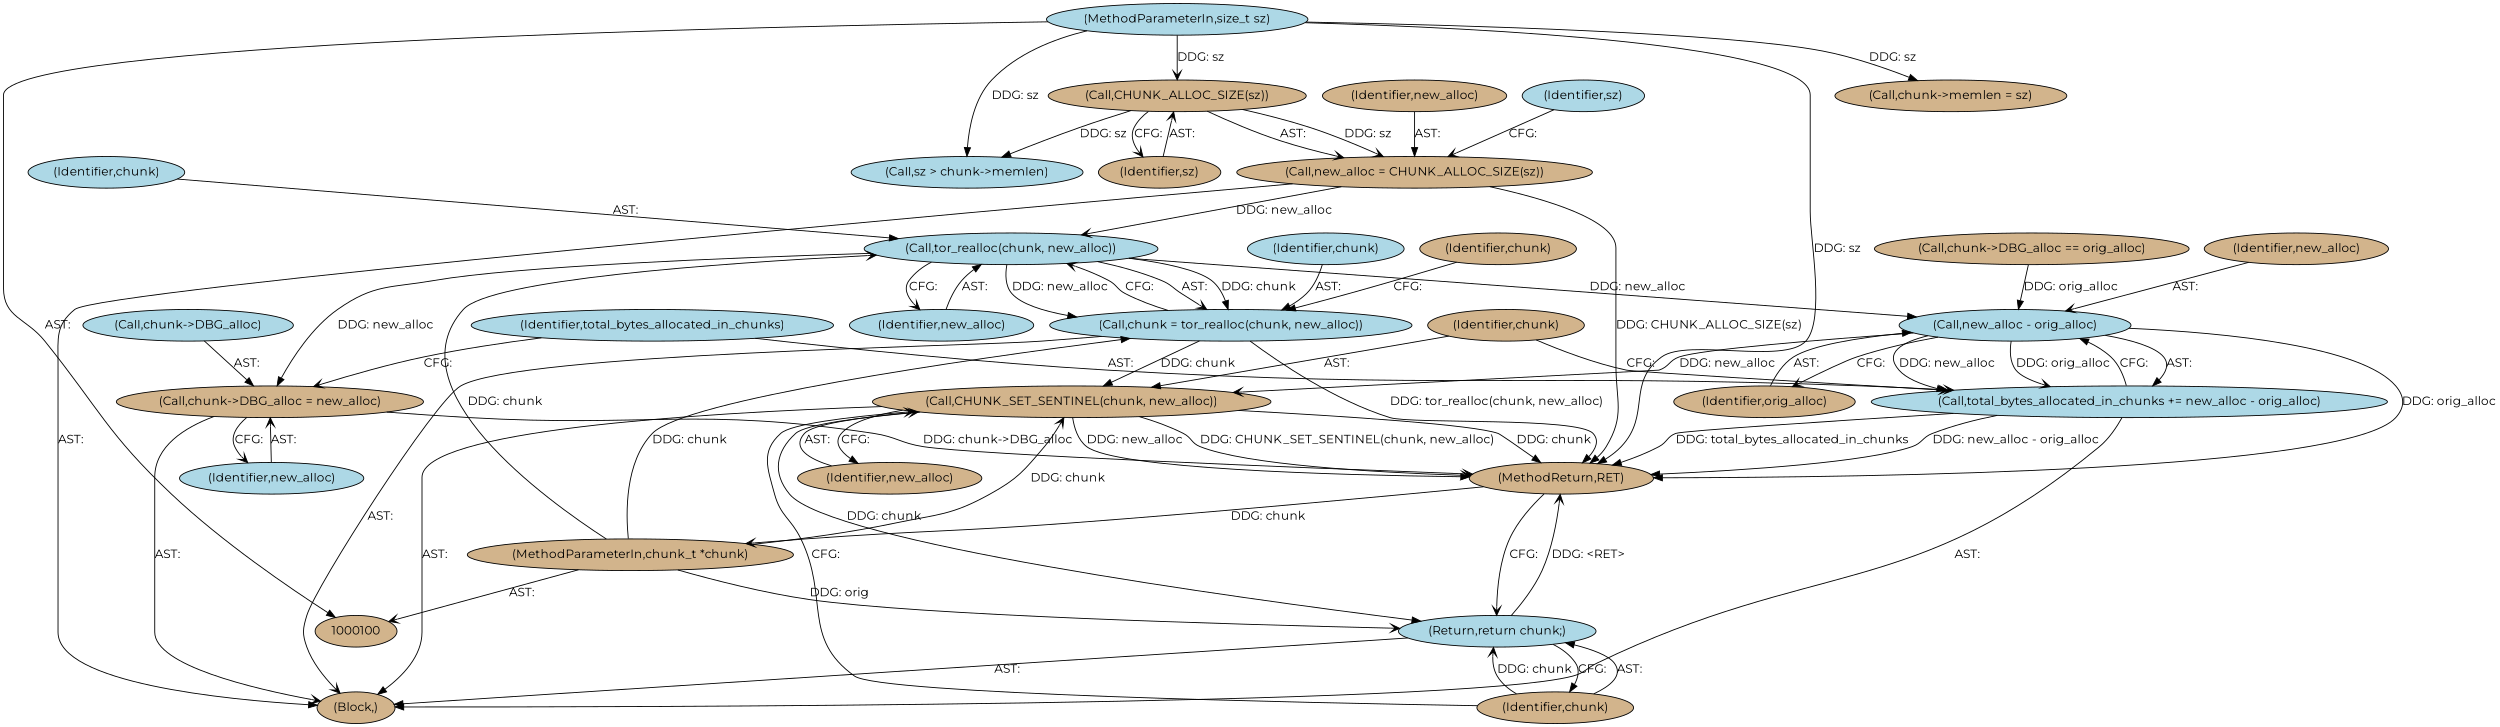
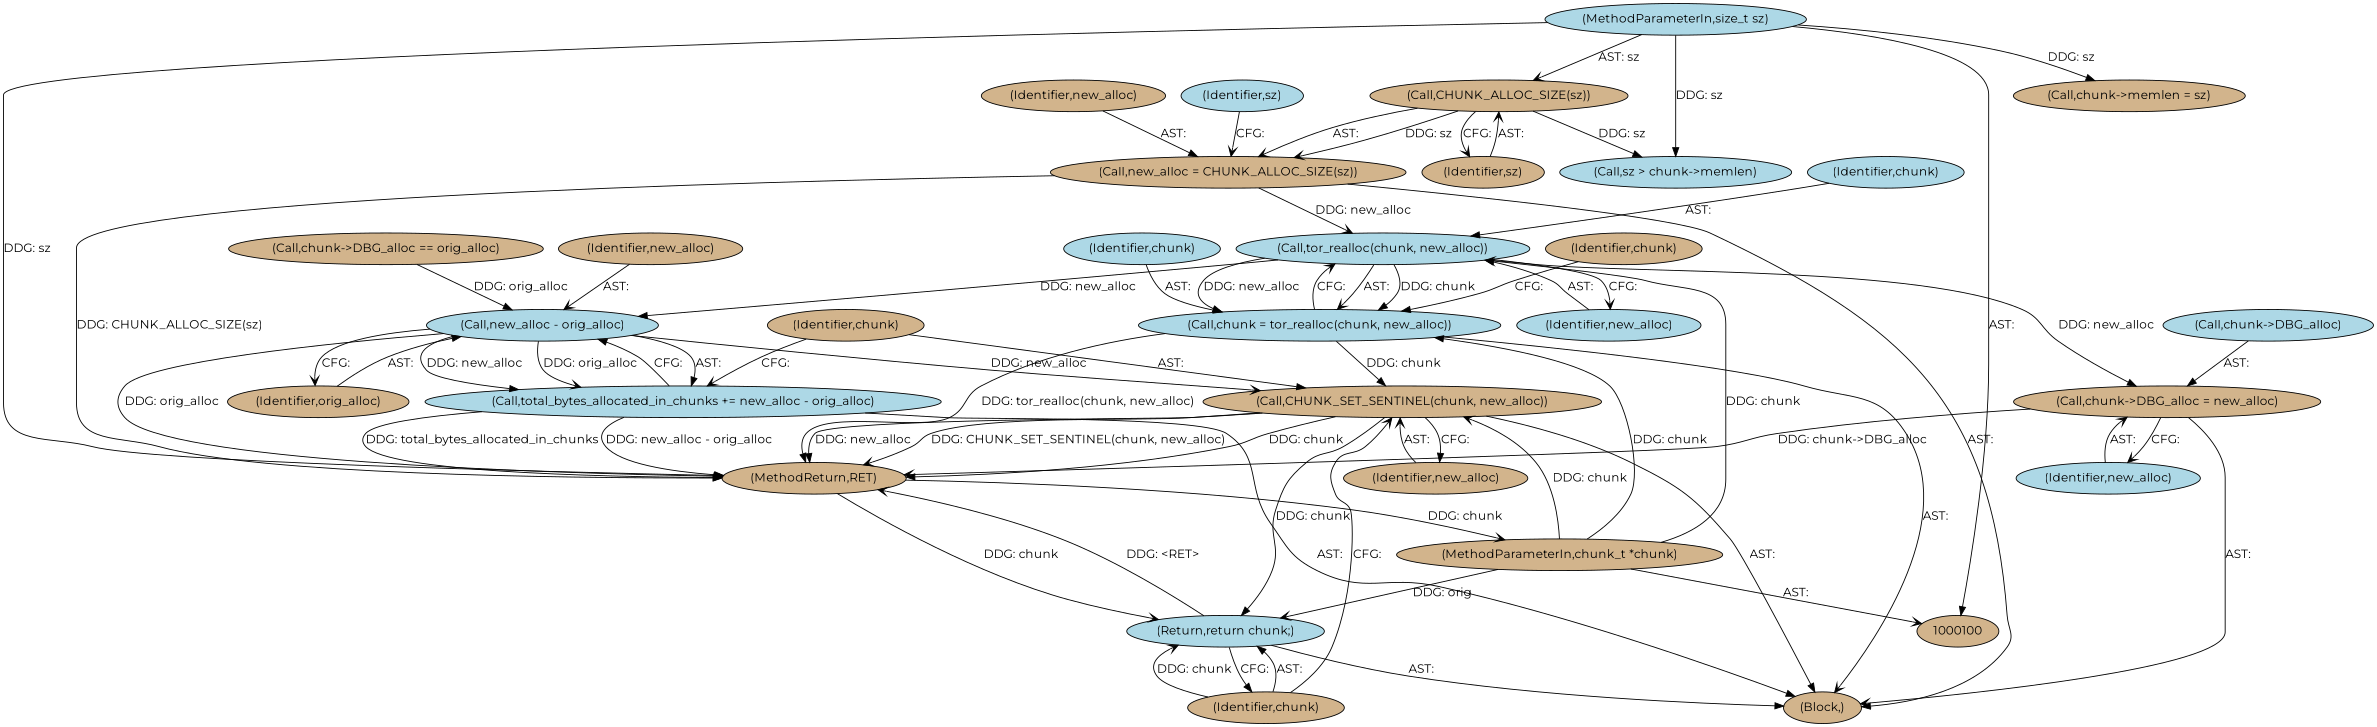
(1201, 58) -> (1619, 58)
(652, 325) -> none
(1526, 555) -> (1021, 555)
